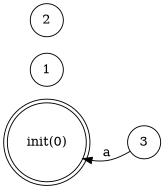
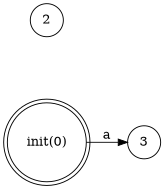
(47, 70) -> none
(112, 160) -> (102, 142)
